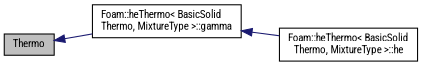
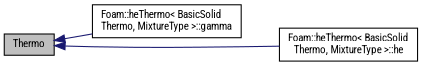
(266, 34) -> (172, 47)
